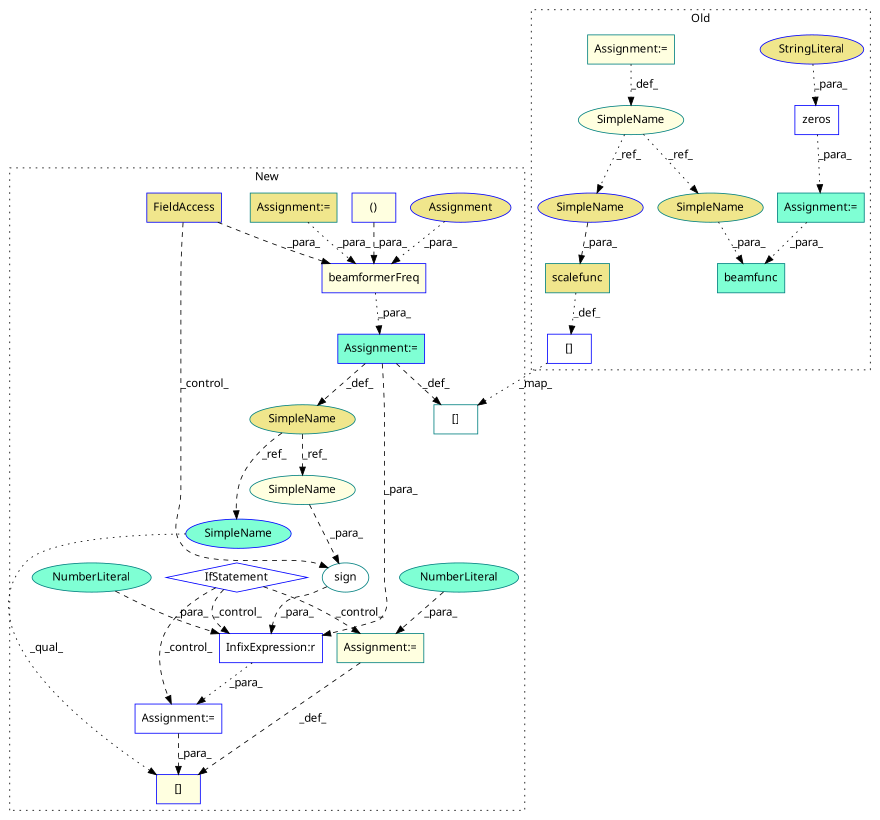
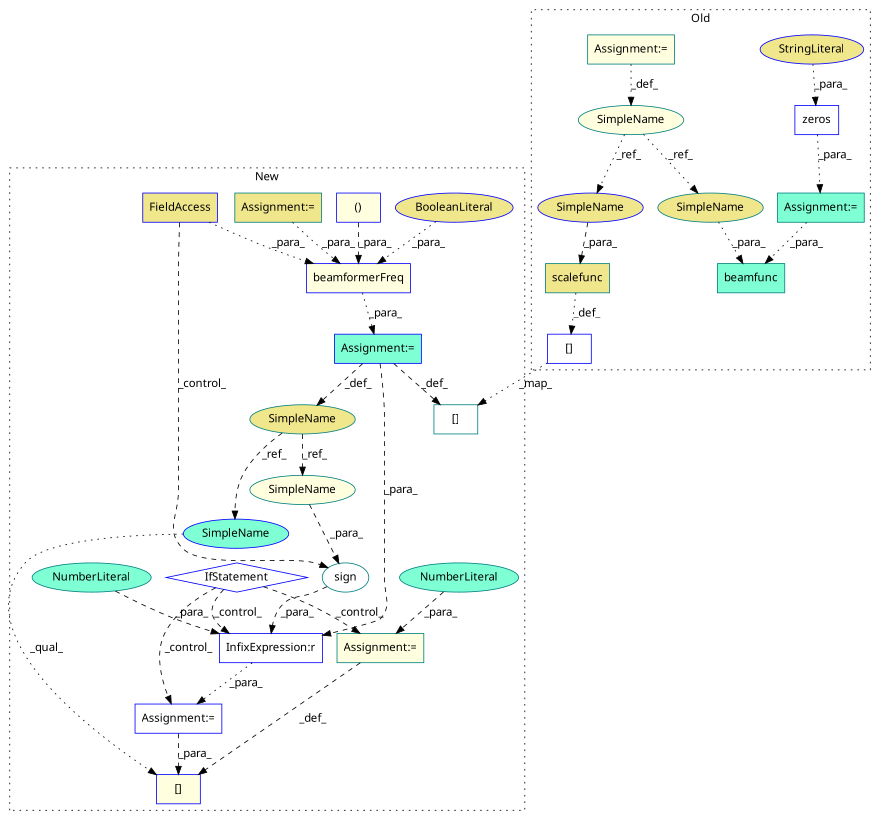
(461, 208) -> (454, 208)
(270, 243) -> (257, 243)
